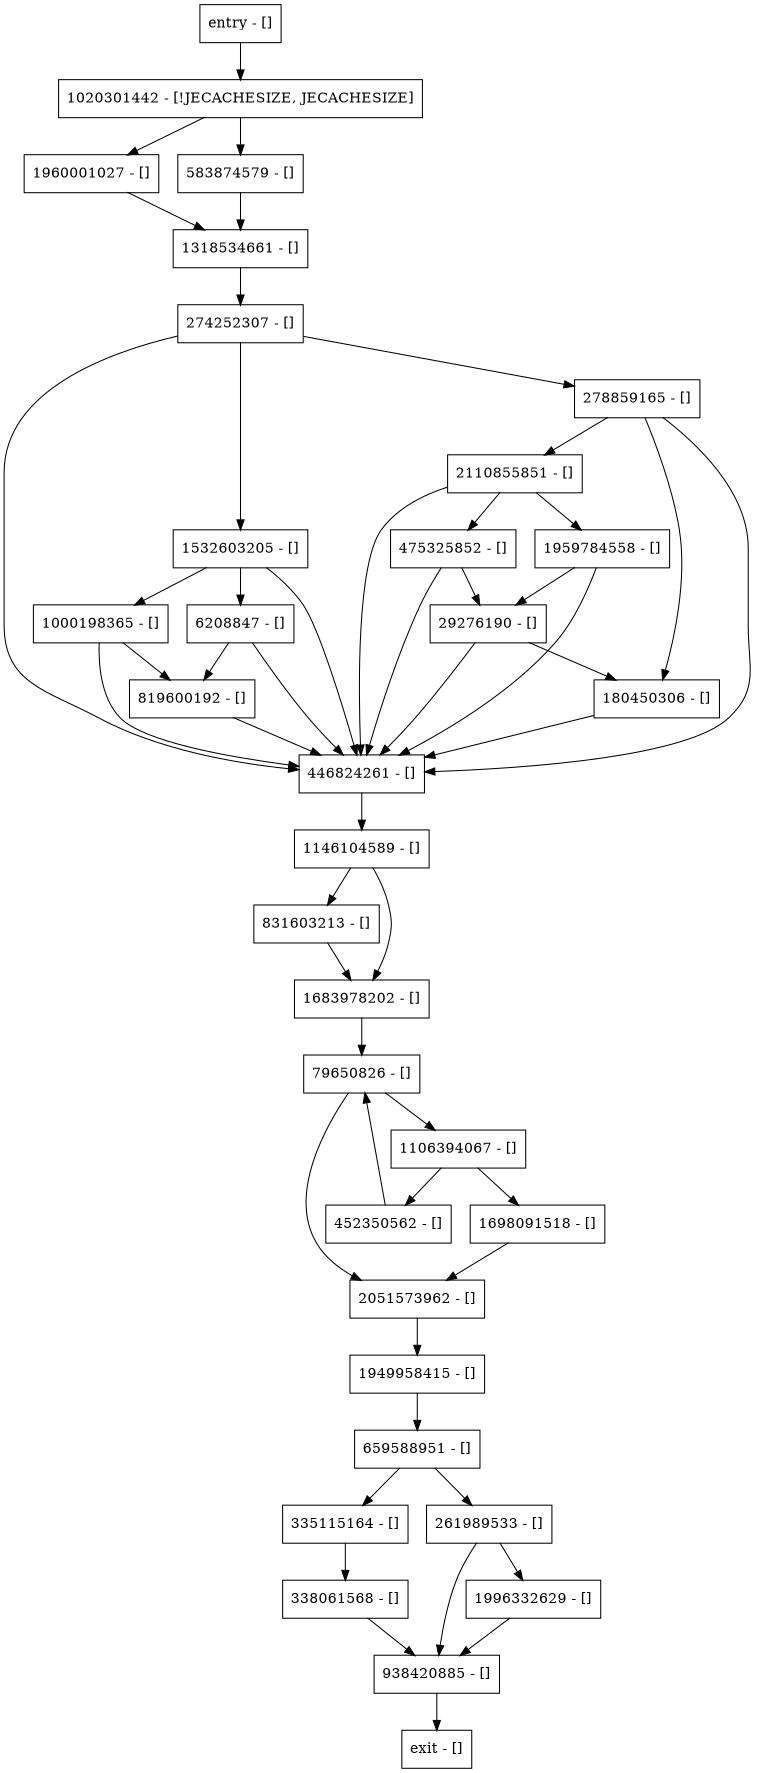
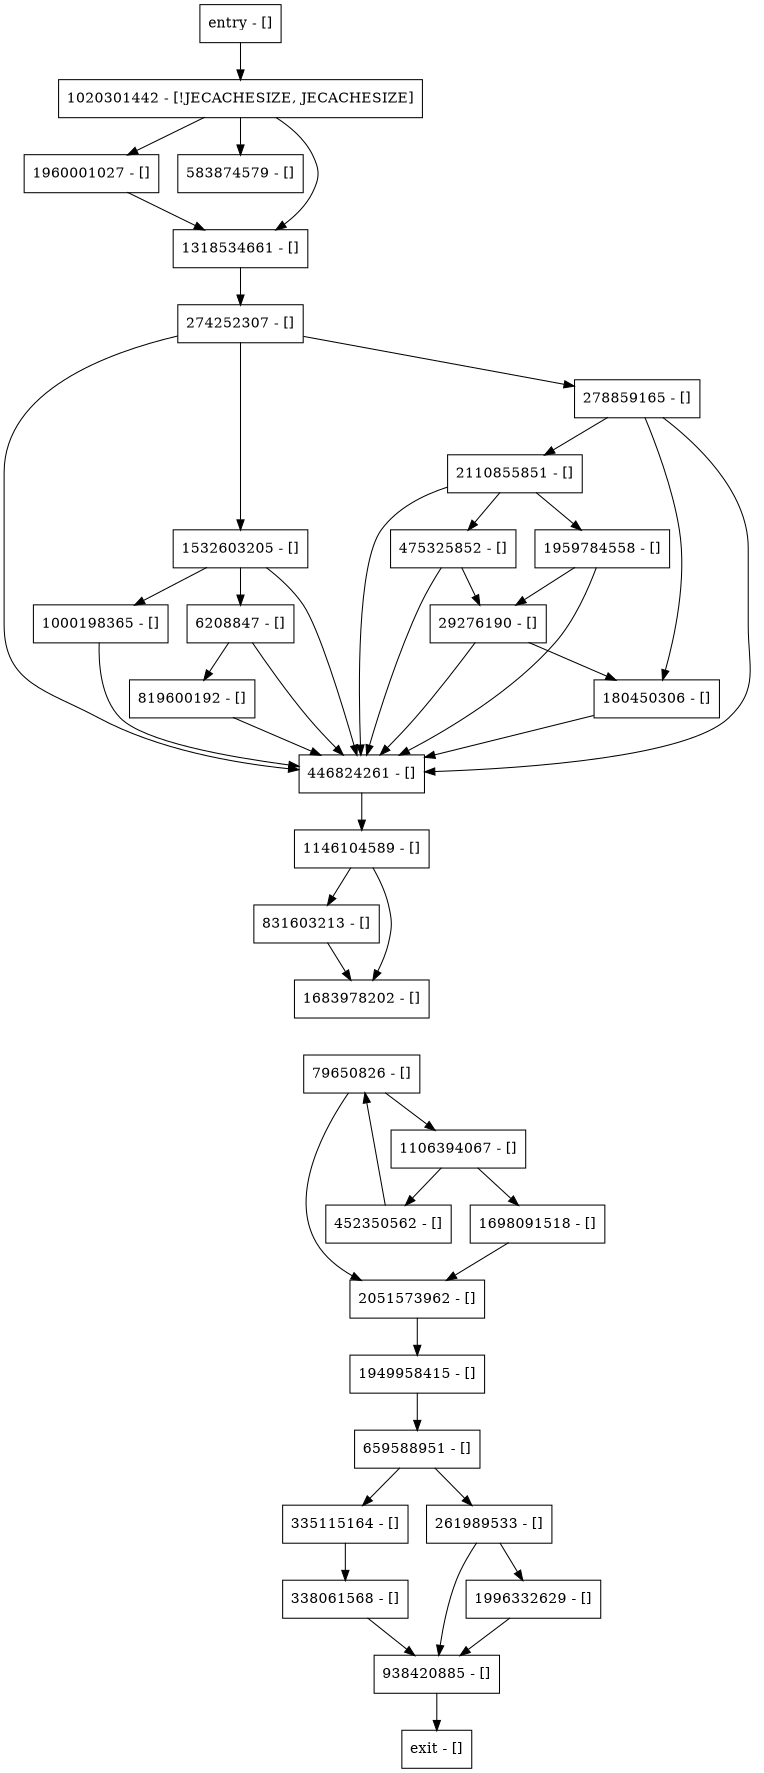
(240, 206) -> (318, 169)
(143, 658) -> none
(362, 1031) -> none
